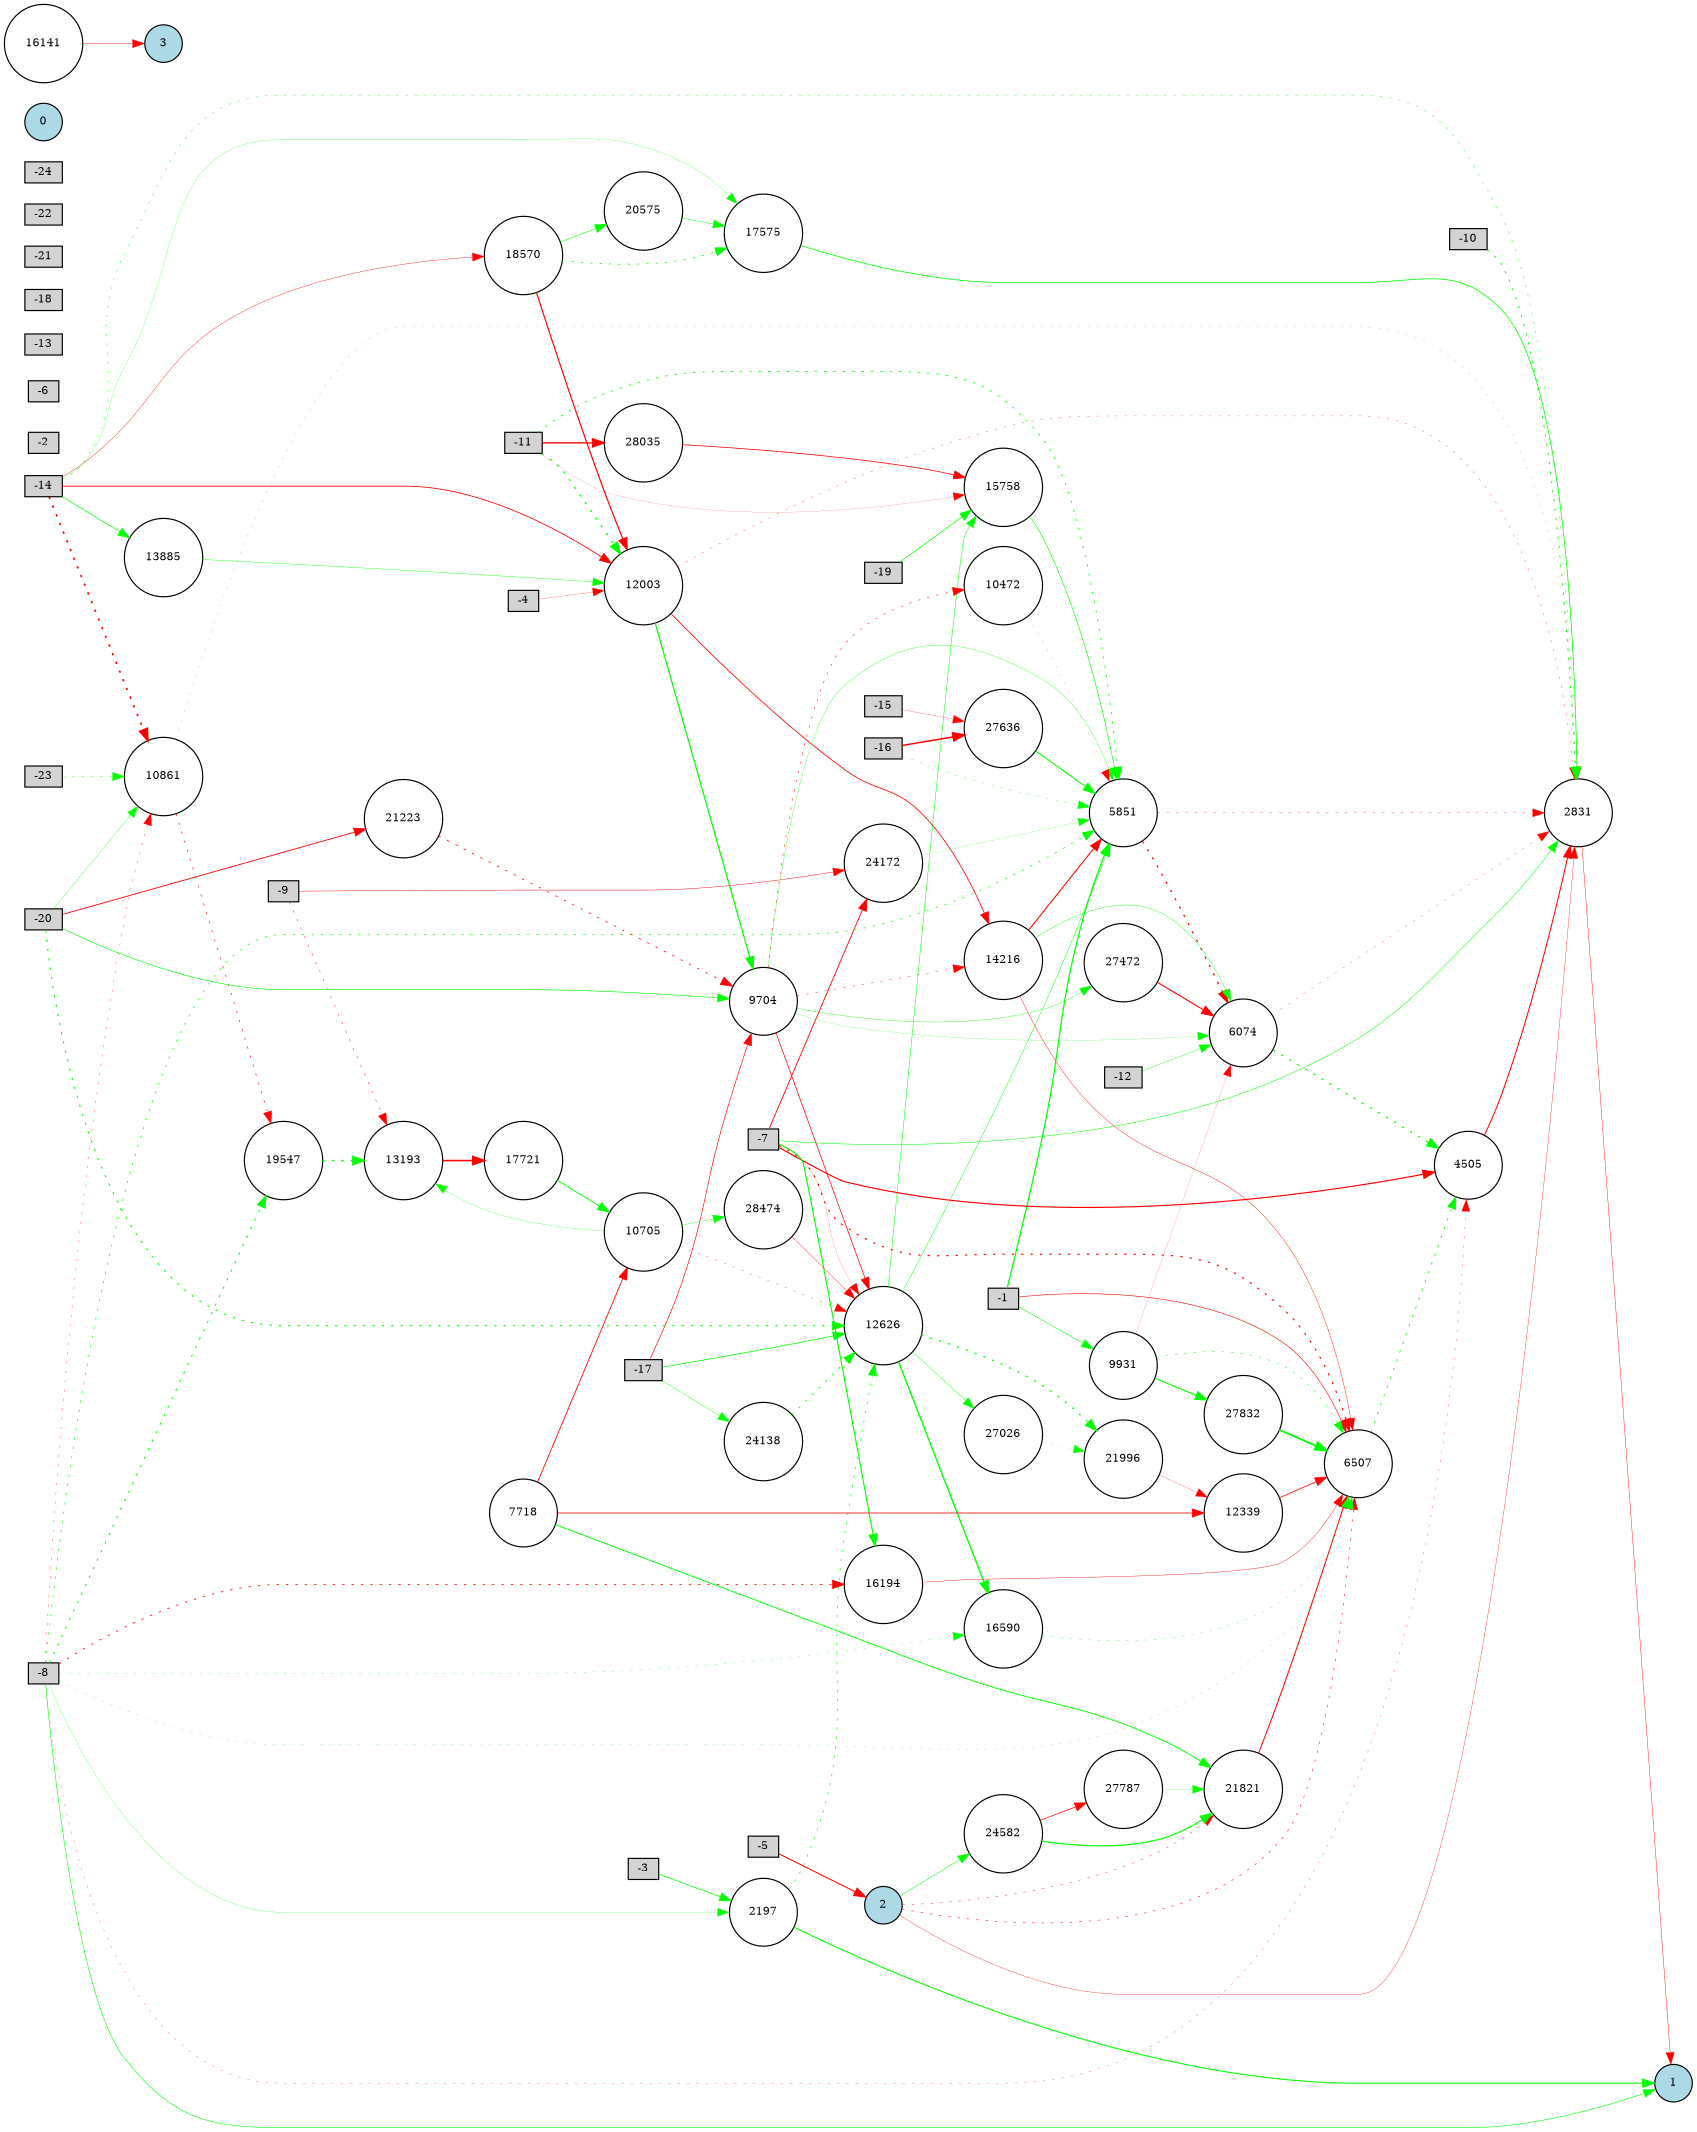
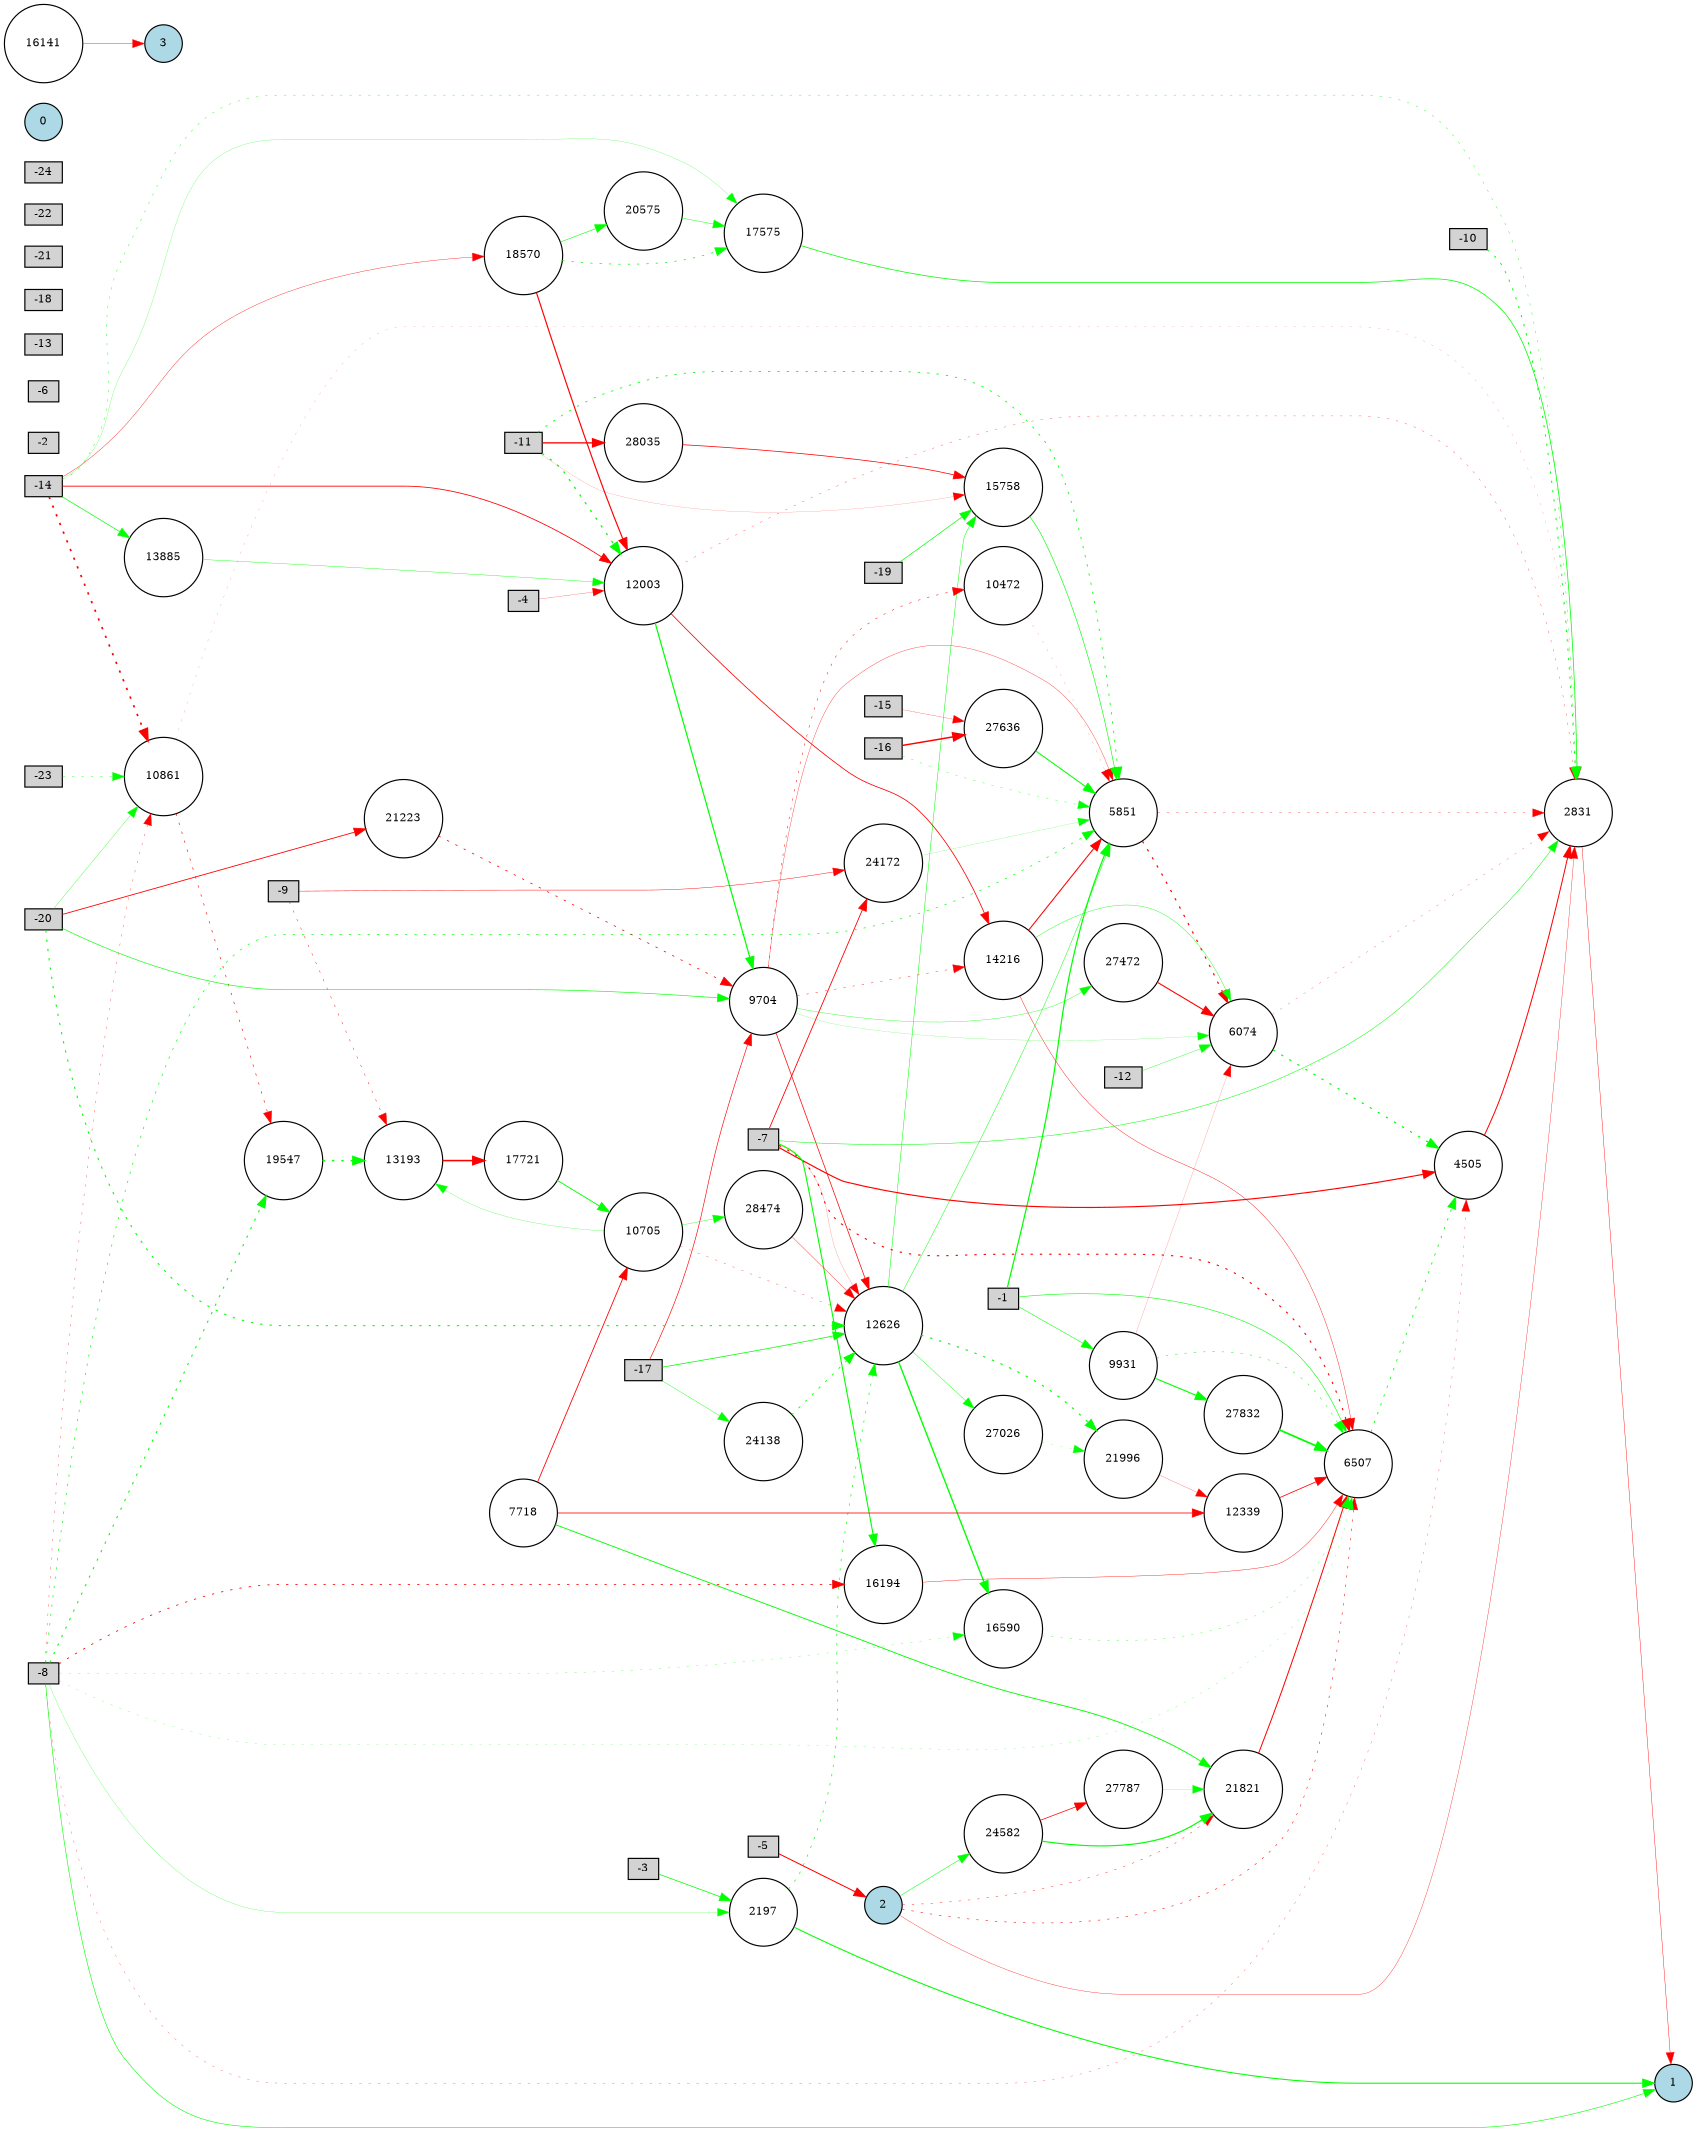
(858, 676) -> (858, 676)
(1203, 1308) -> (1203, 1308)
